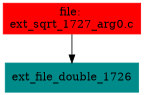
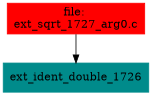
(72, 78) -> (76, 78)
